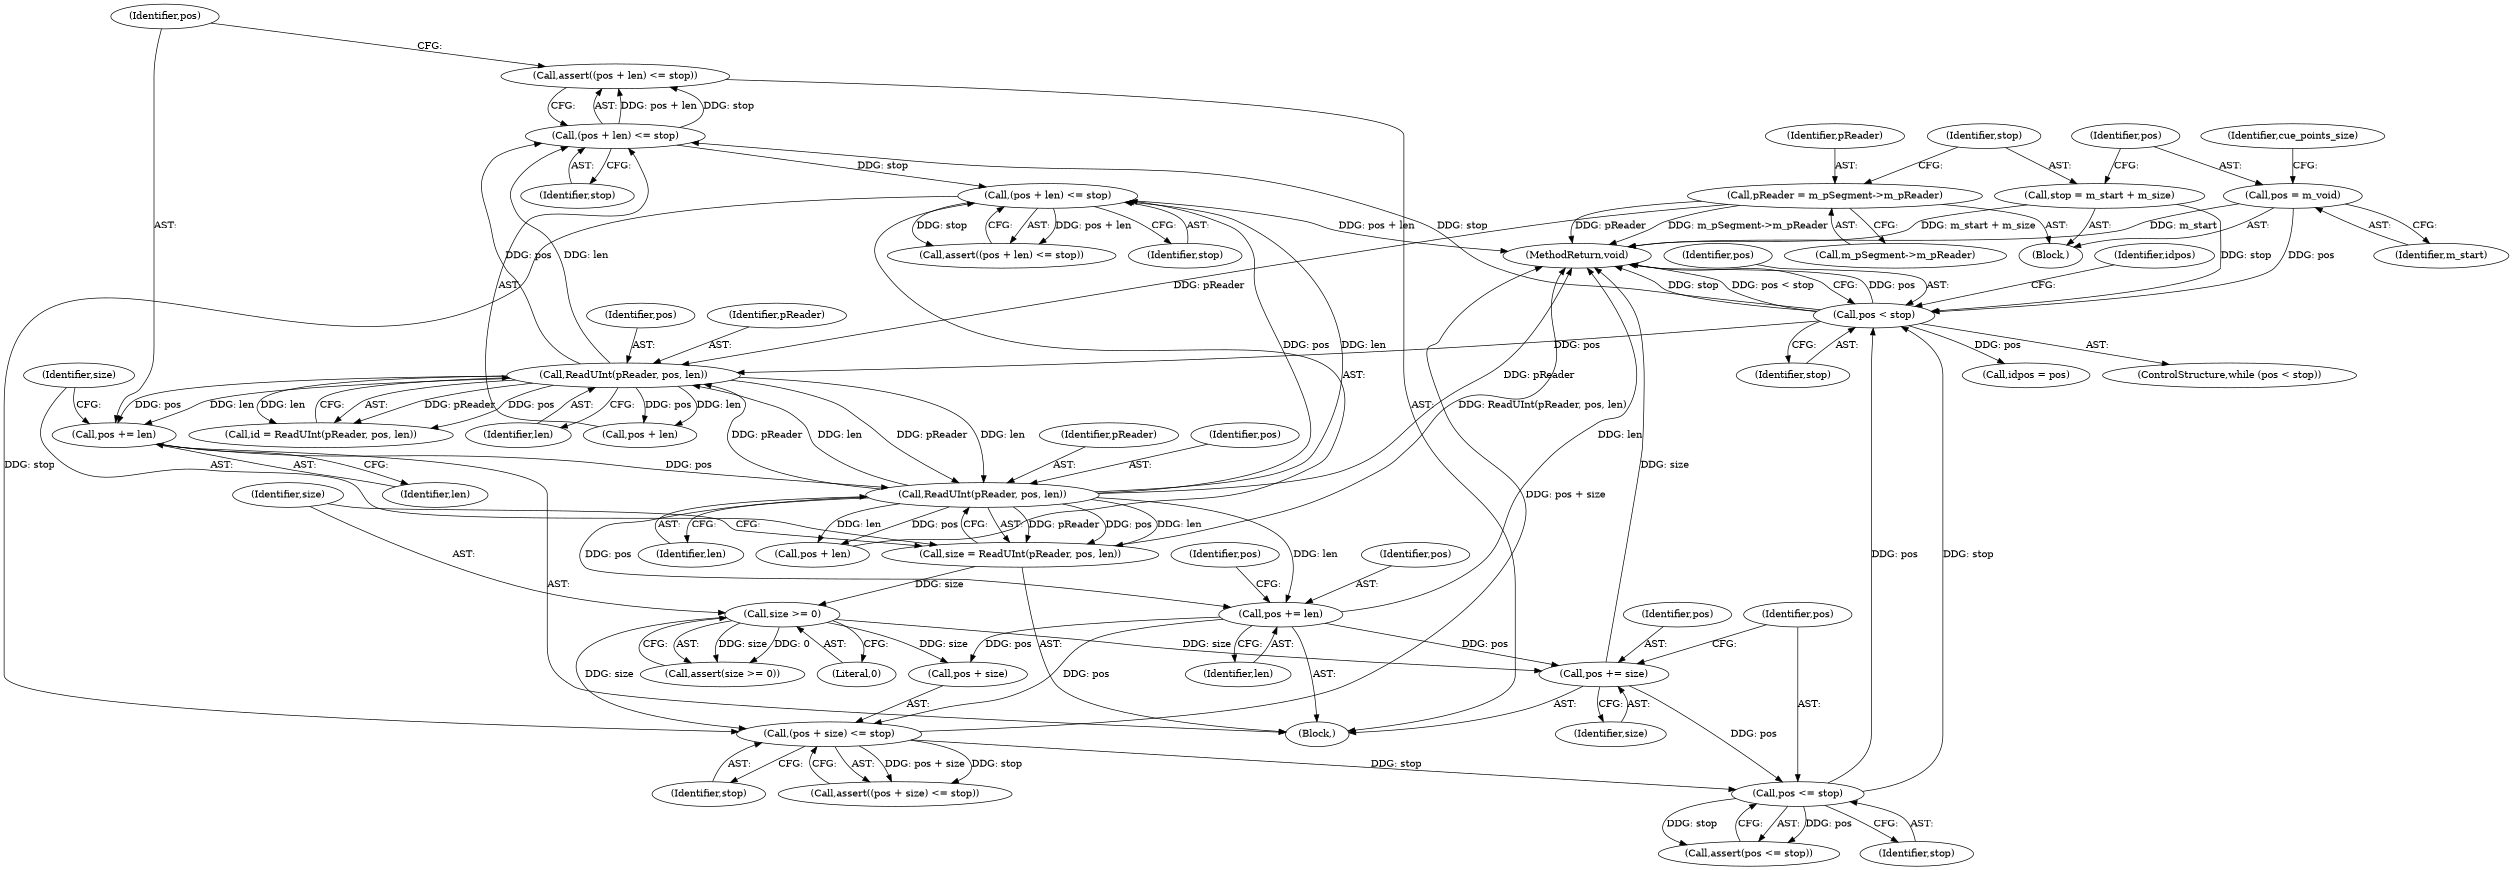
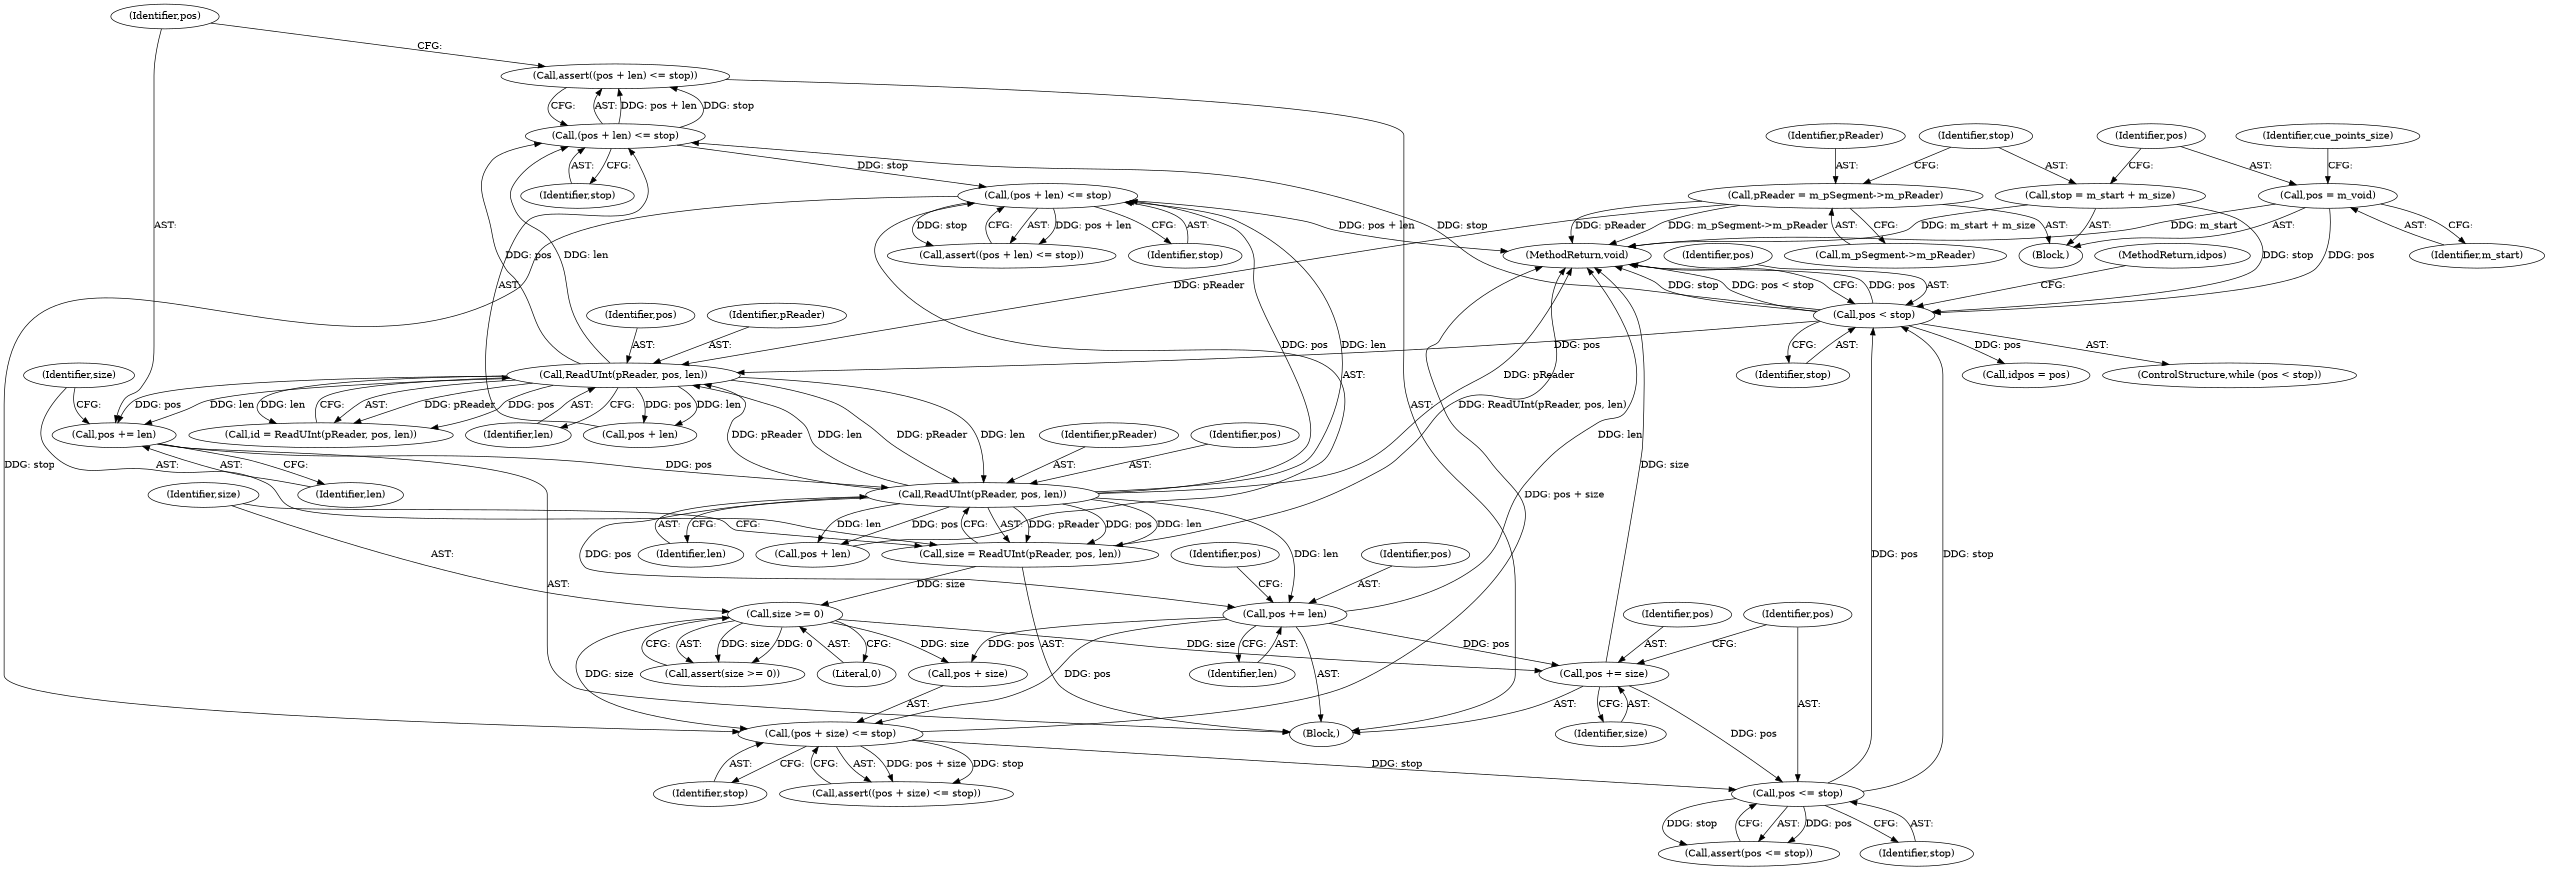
(2155, 256) -> (2172, 256)
